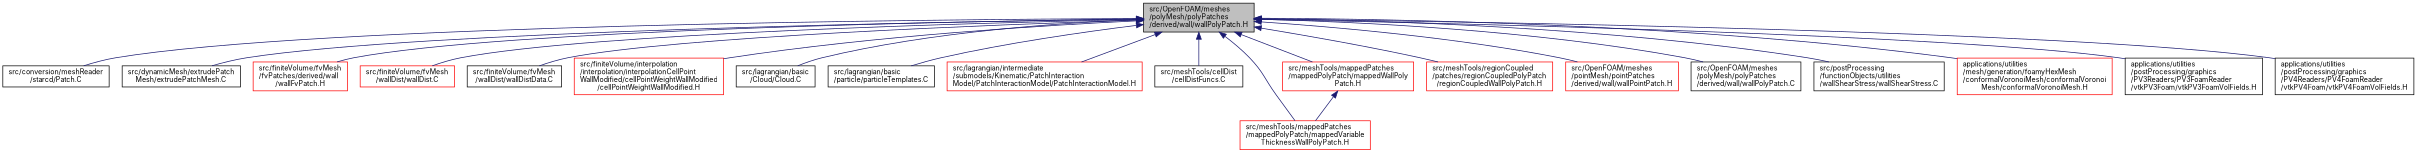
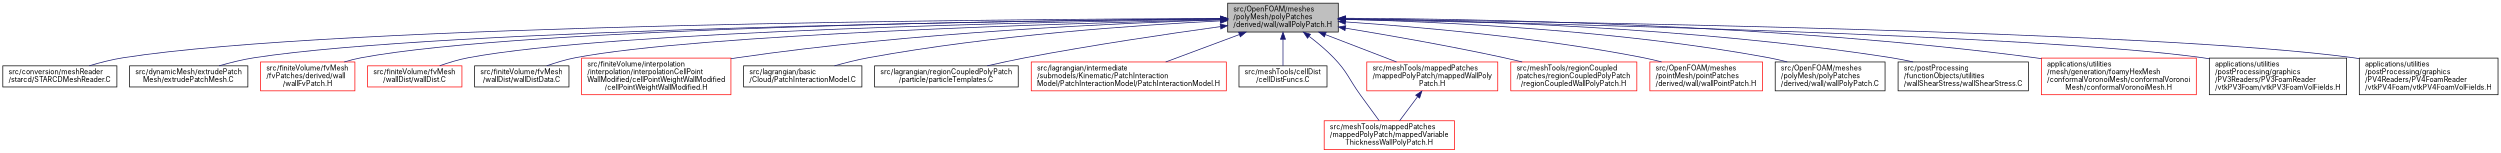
(56, 76) -> (60, 76)
(776, 76) -> (803, 76)
(881, 76) -> (946, 76)
